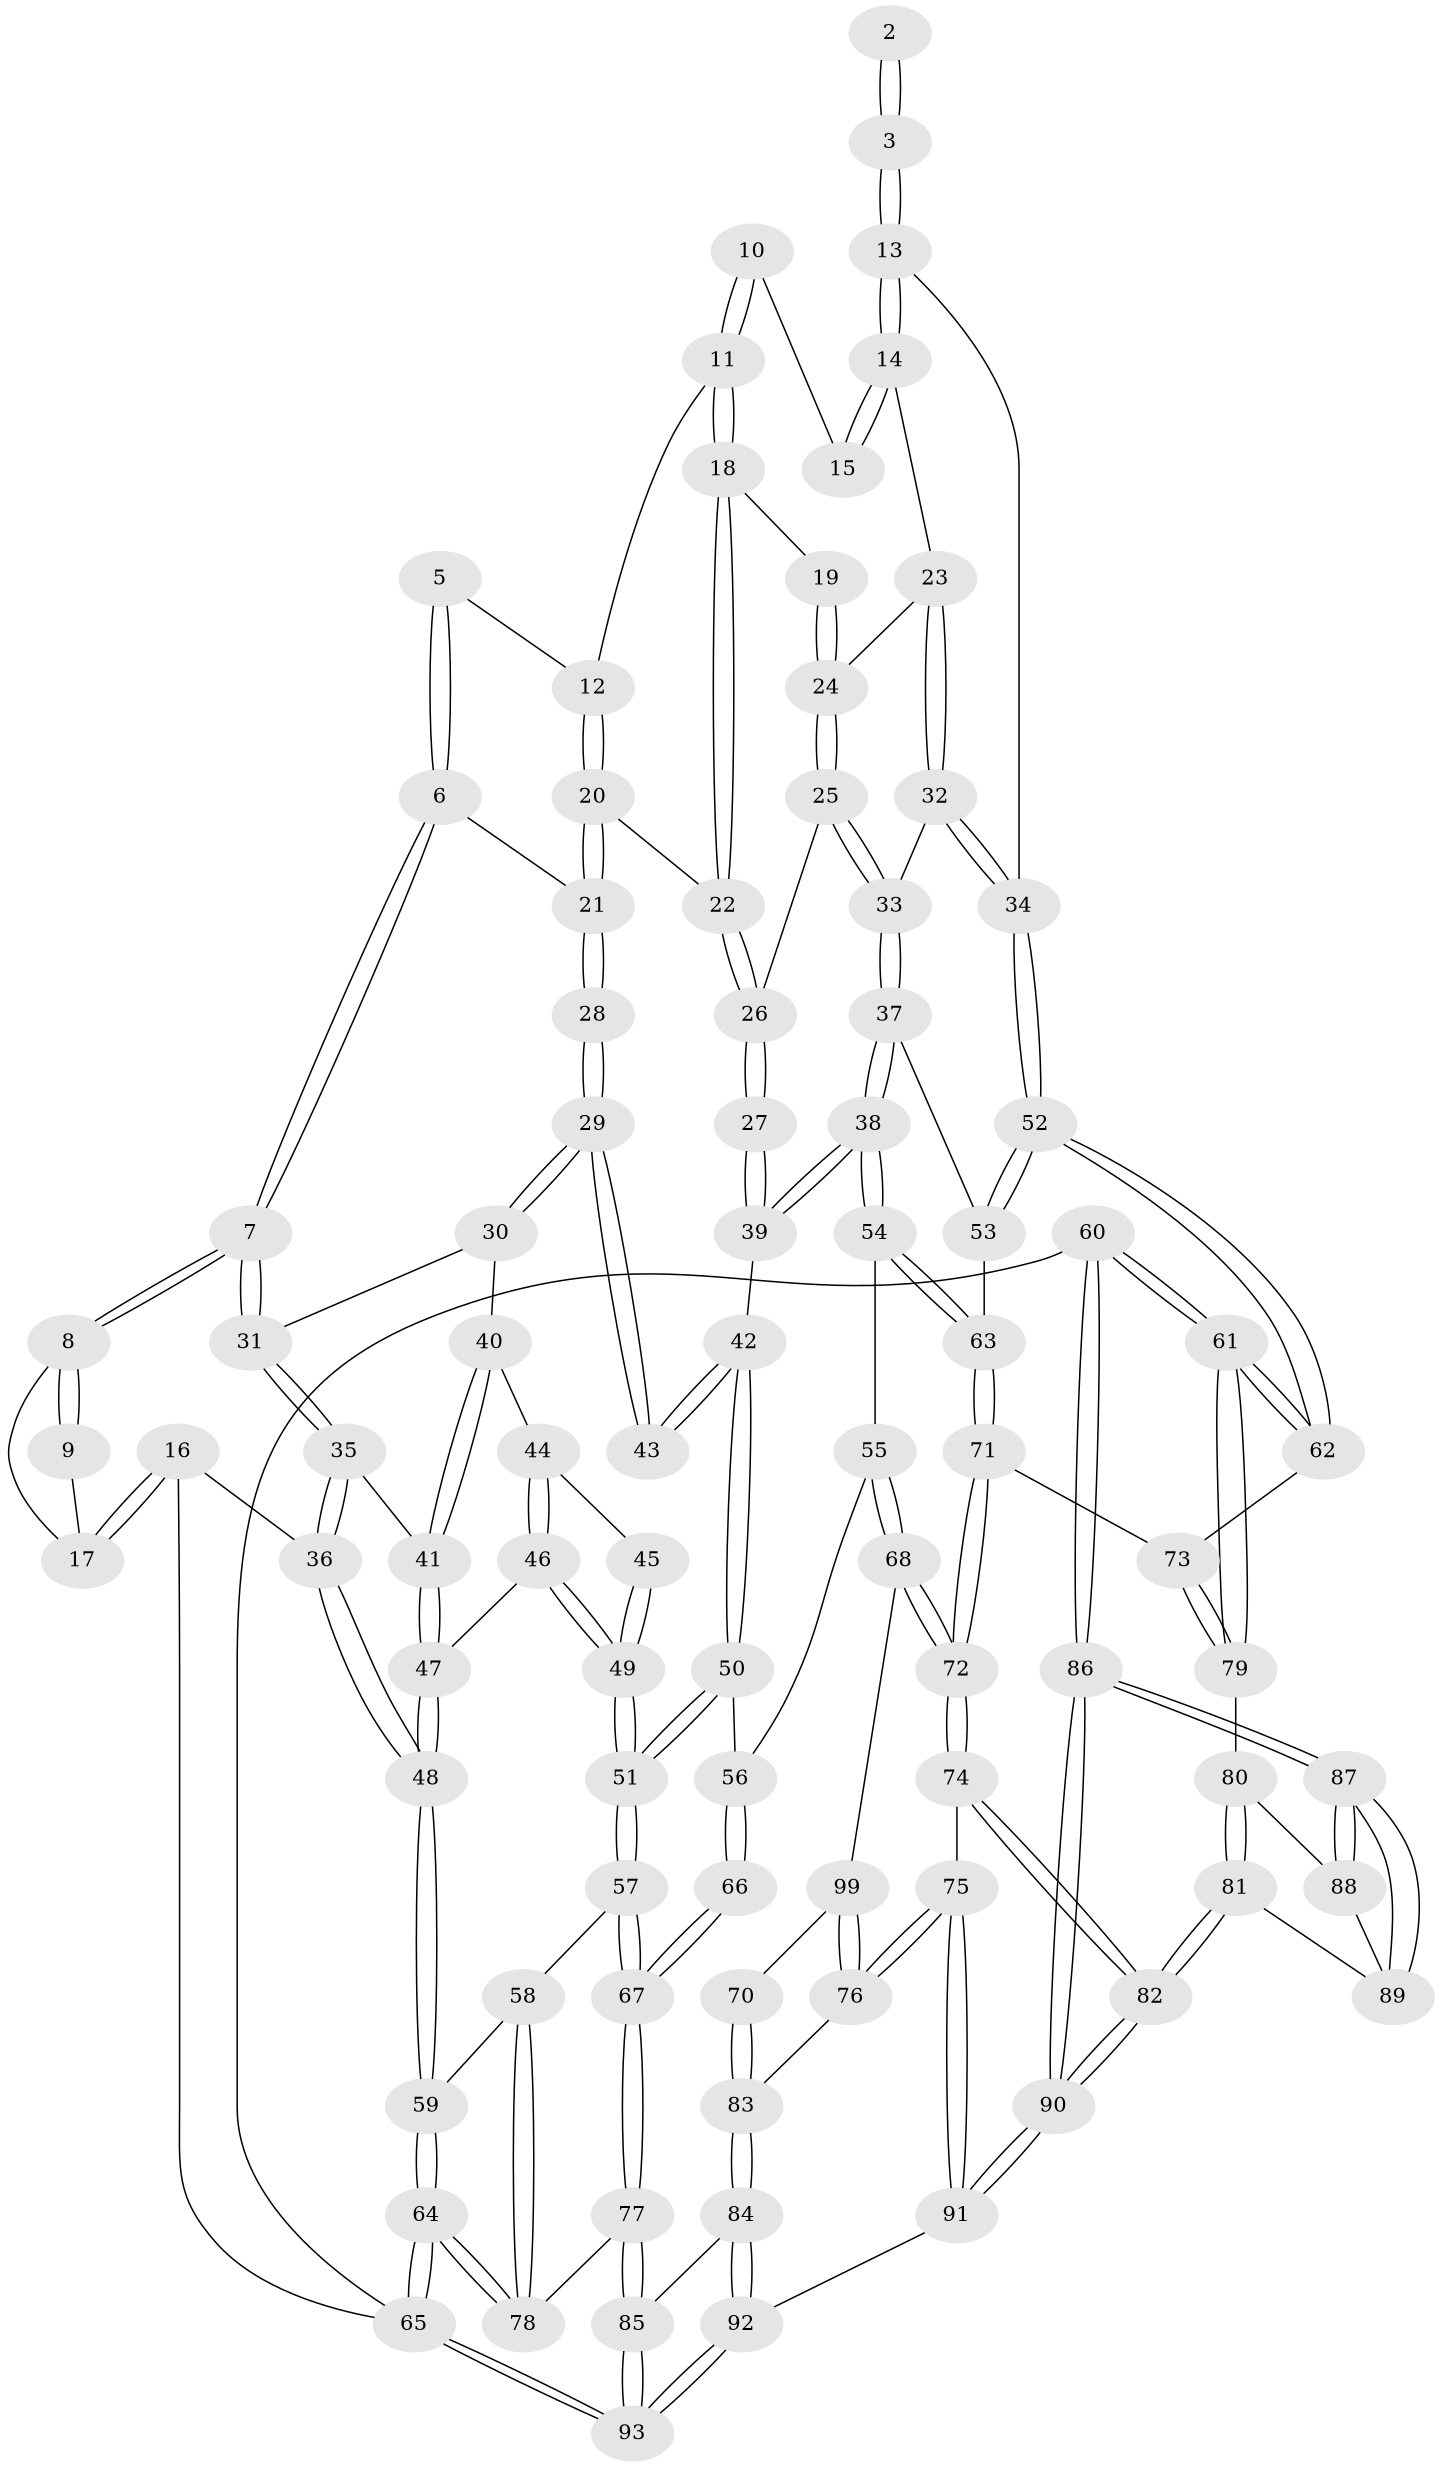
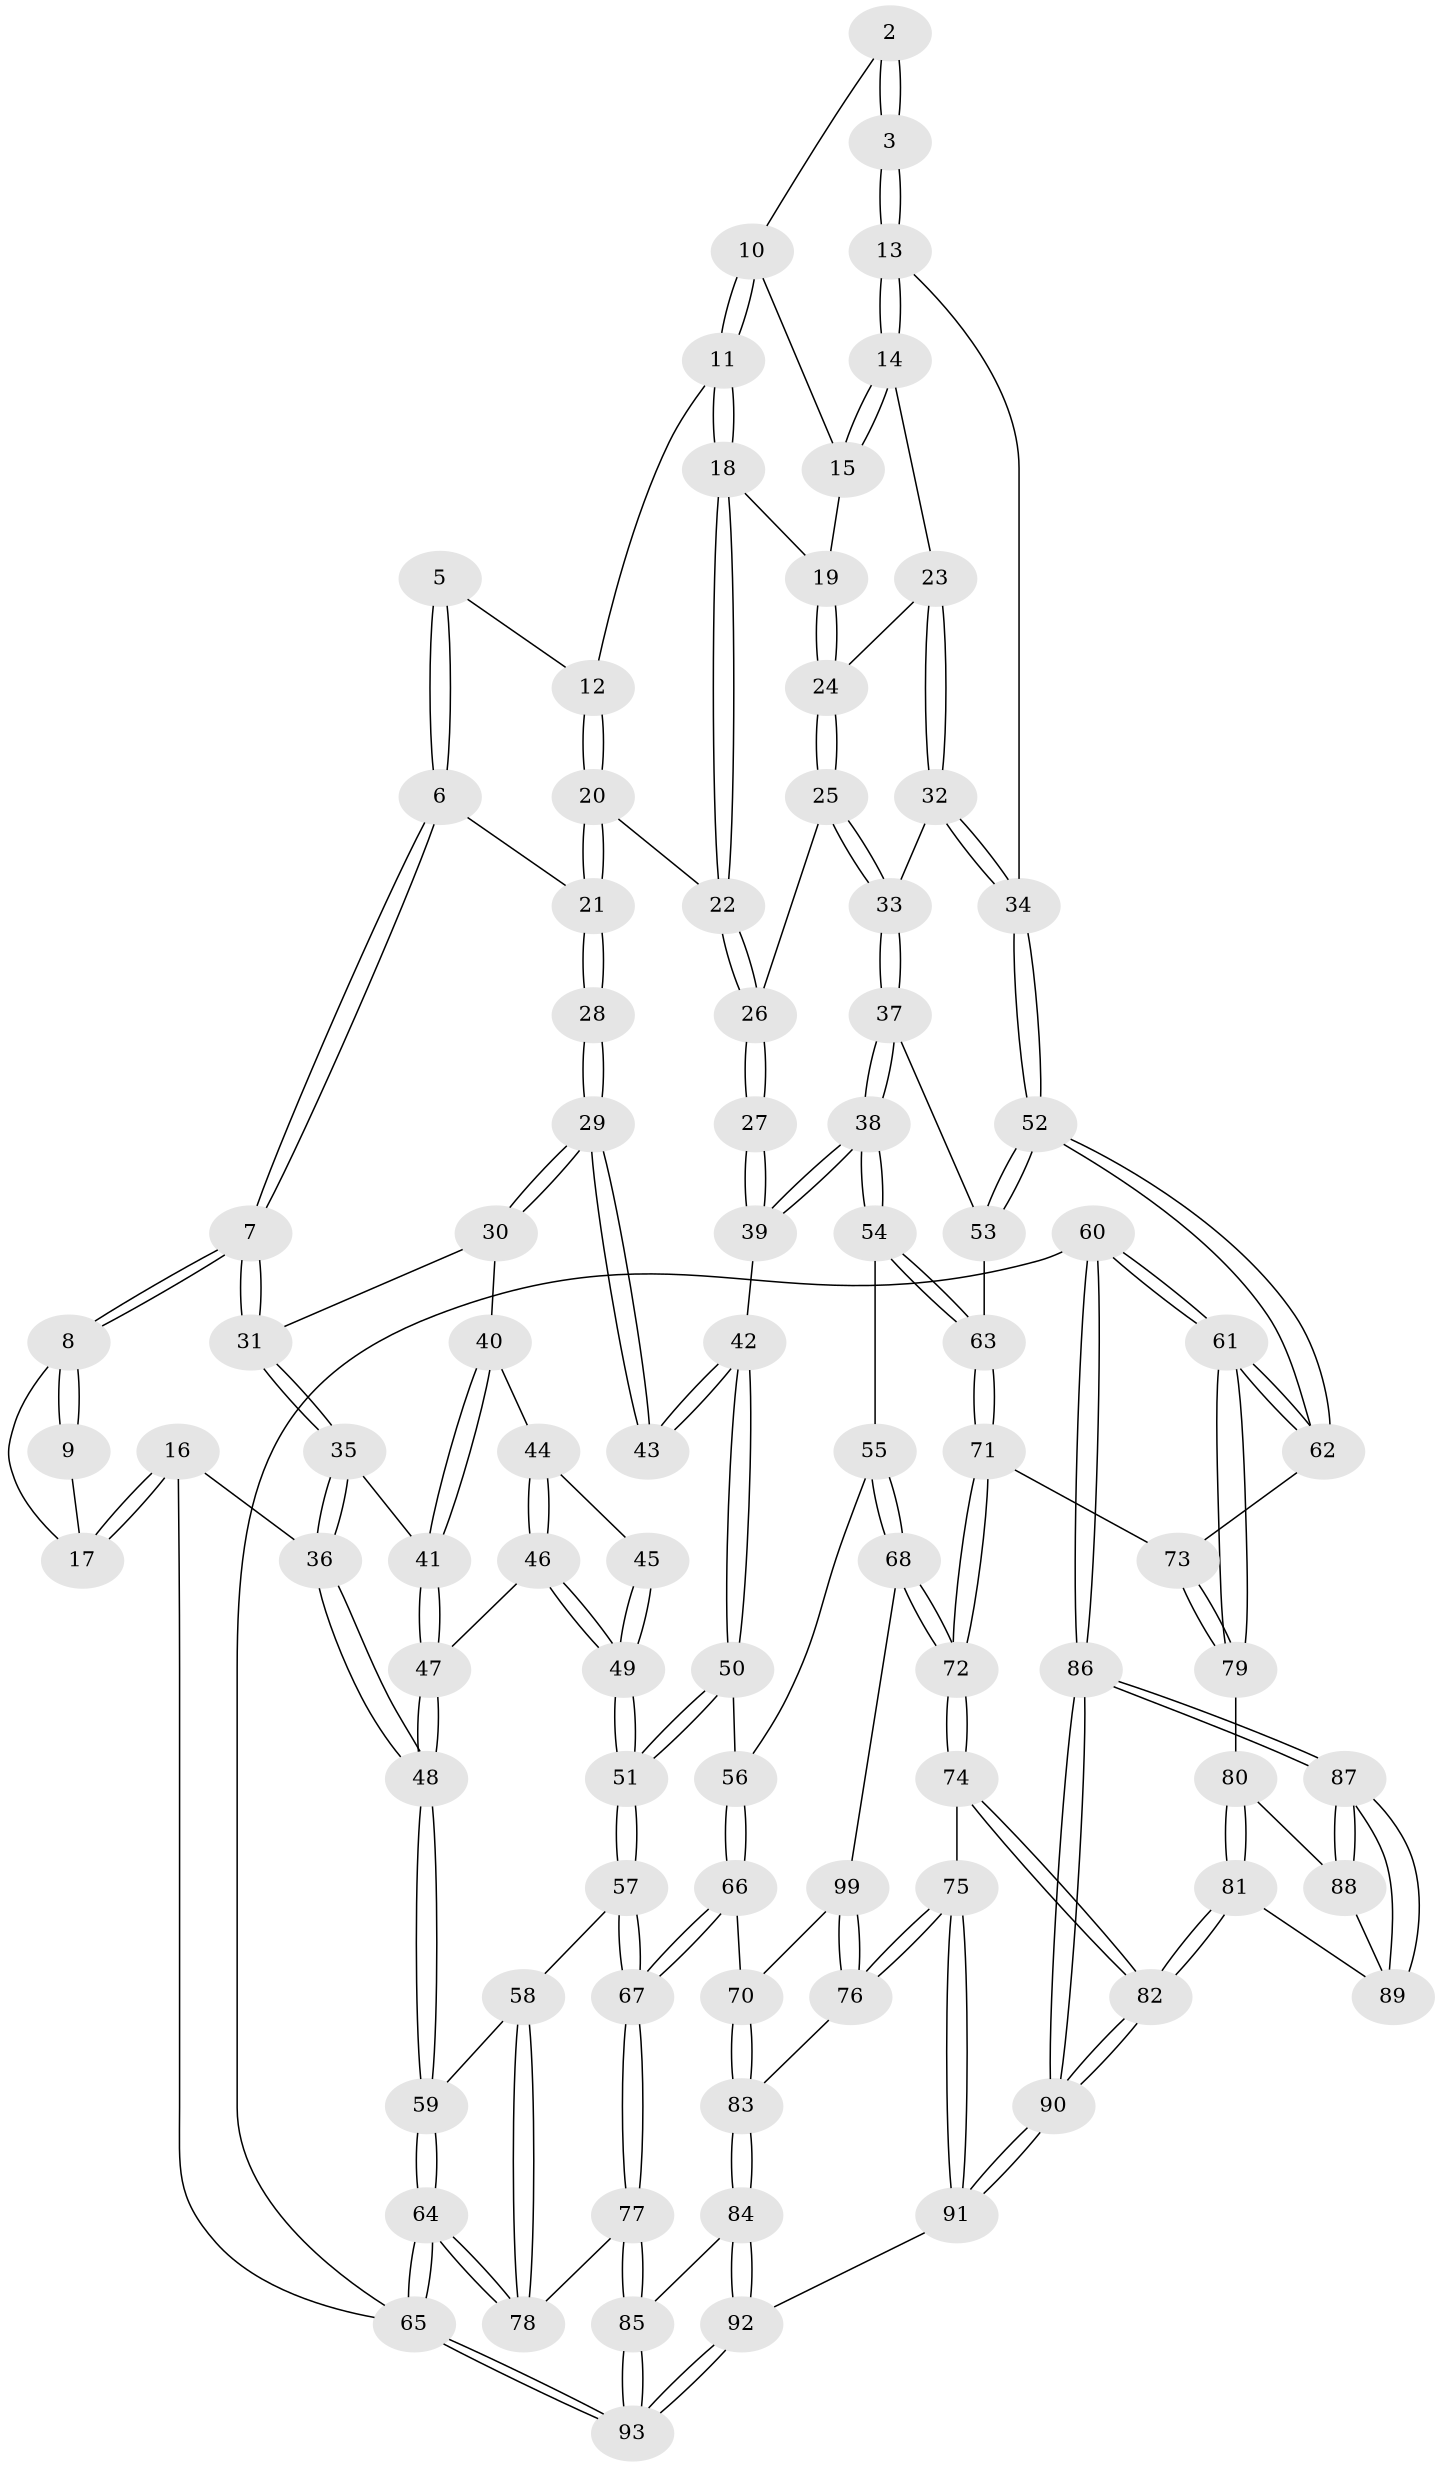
none -> (819, 141)
none -> (835, 524)
none -> (739, 1943)
